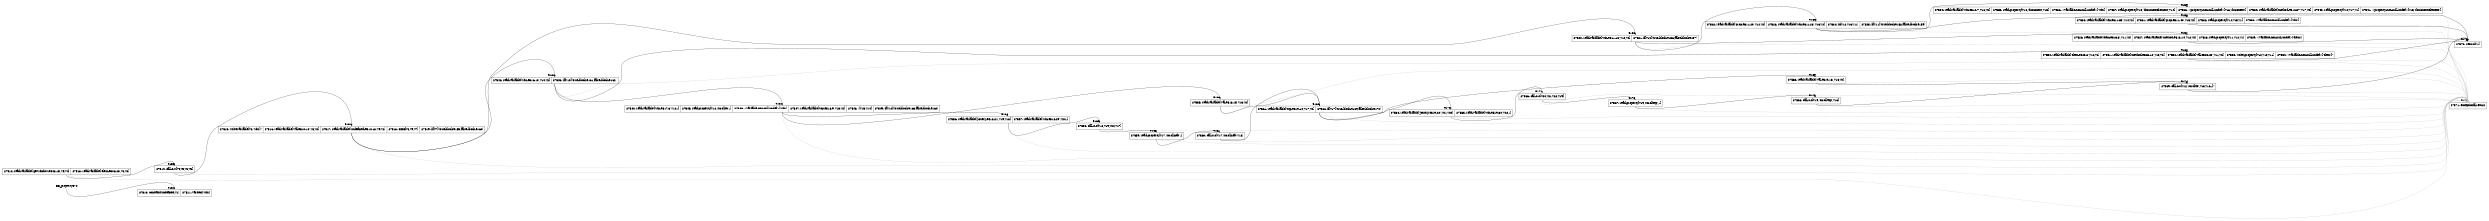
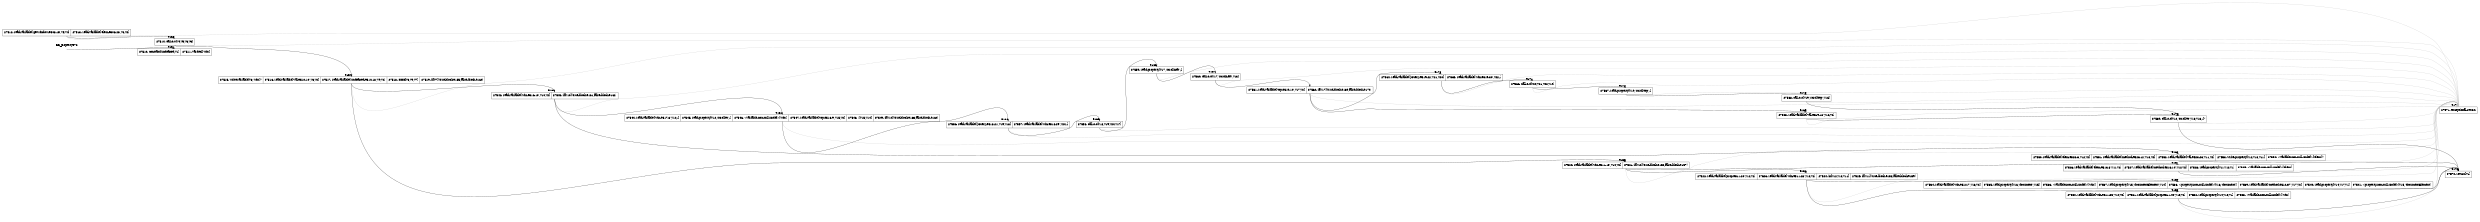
(1220, 103) -> none
